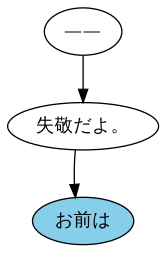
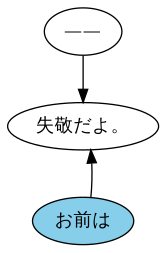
(74, 167) -> (92, 180)
